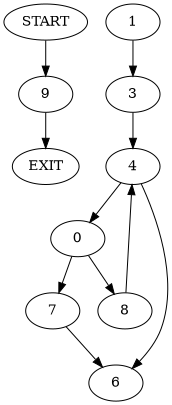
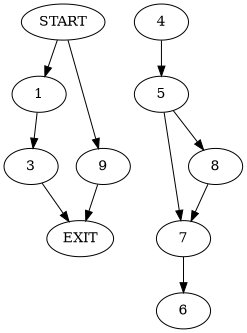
none -> (53, 53)
(133, 125) -> (53, 198)
(78, 239) -> (161, 94)
(129, 244) -> (202, 198)
(167, 274) -> none
